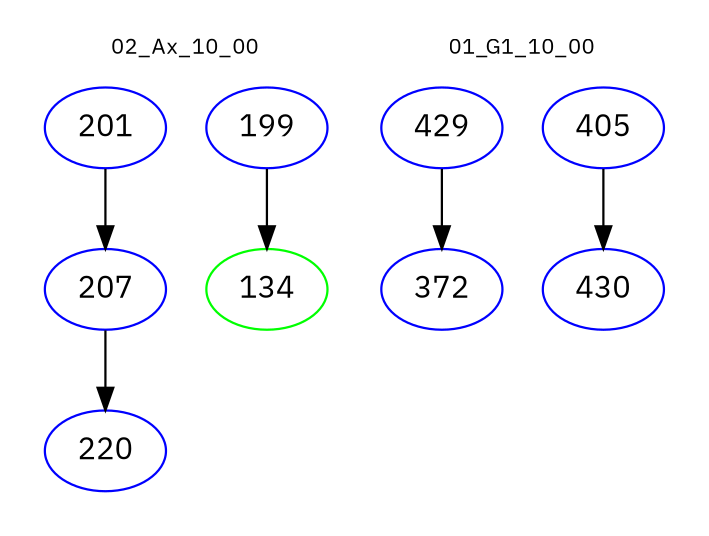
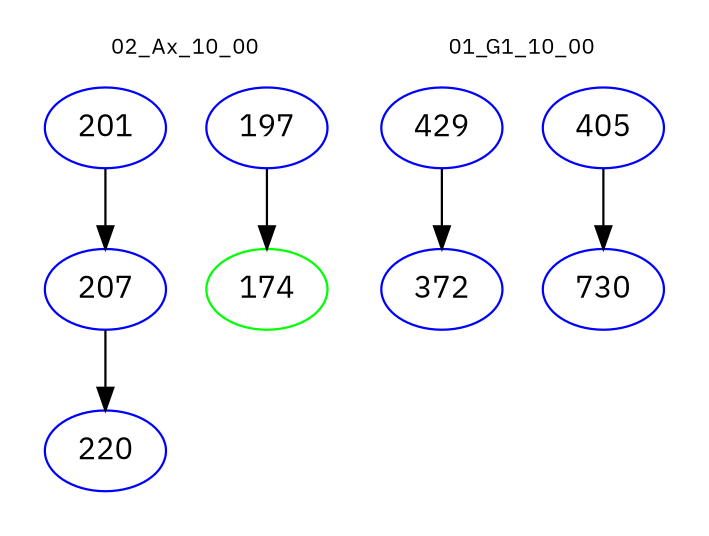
(267, 128) -> (267, 128)
(267, 289) -> (267, 289)
(603, 289) -> (603, 289)
